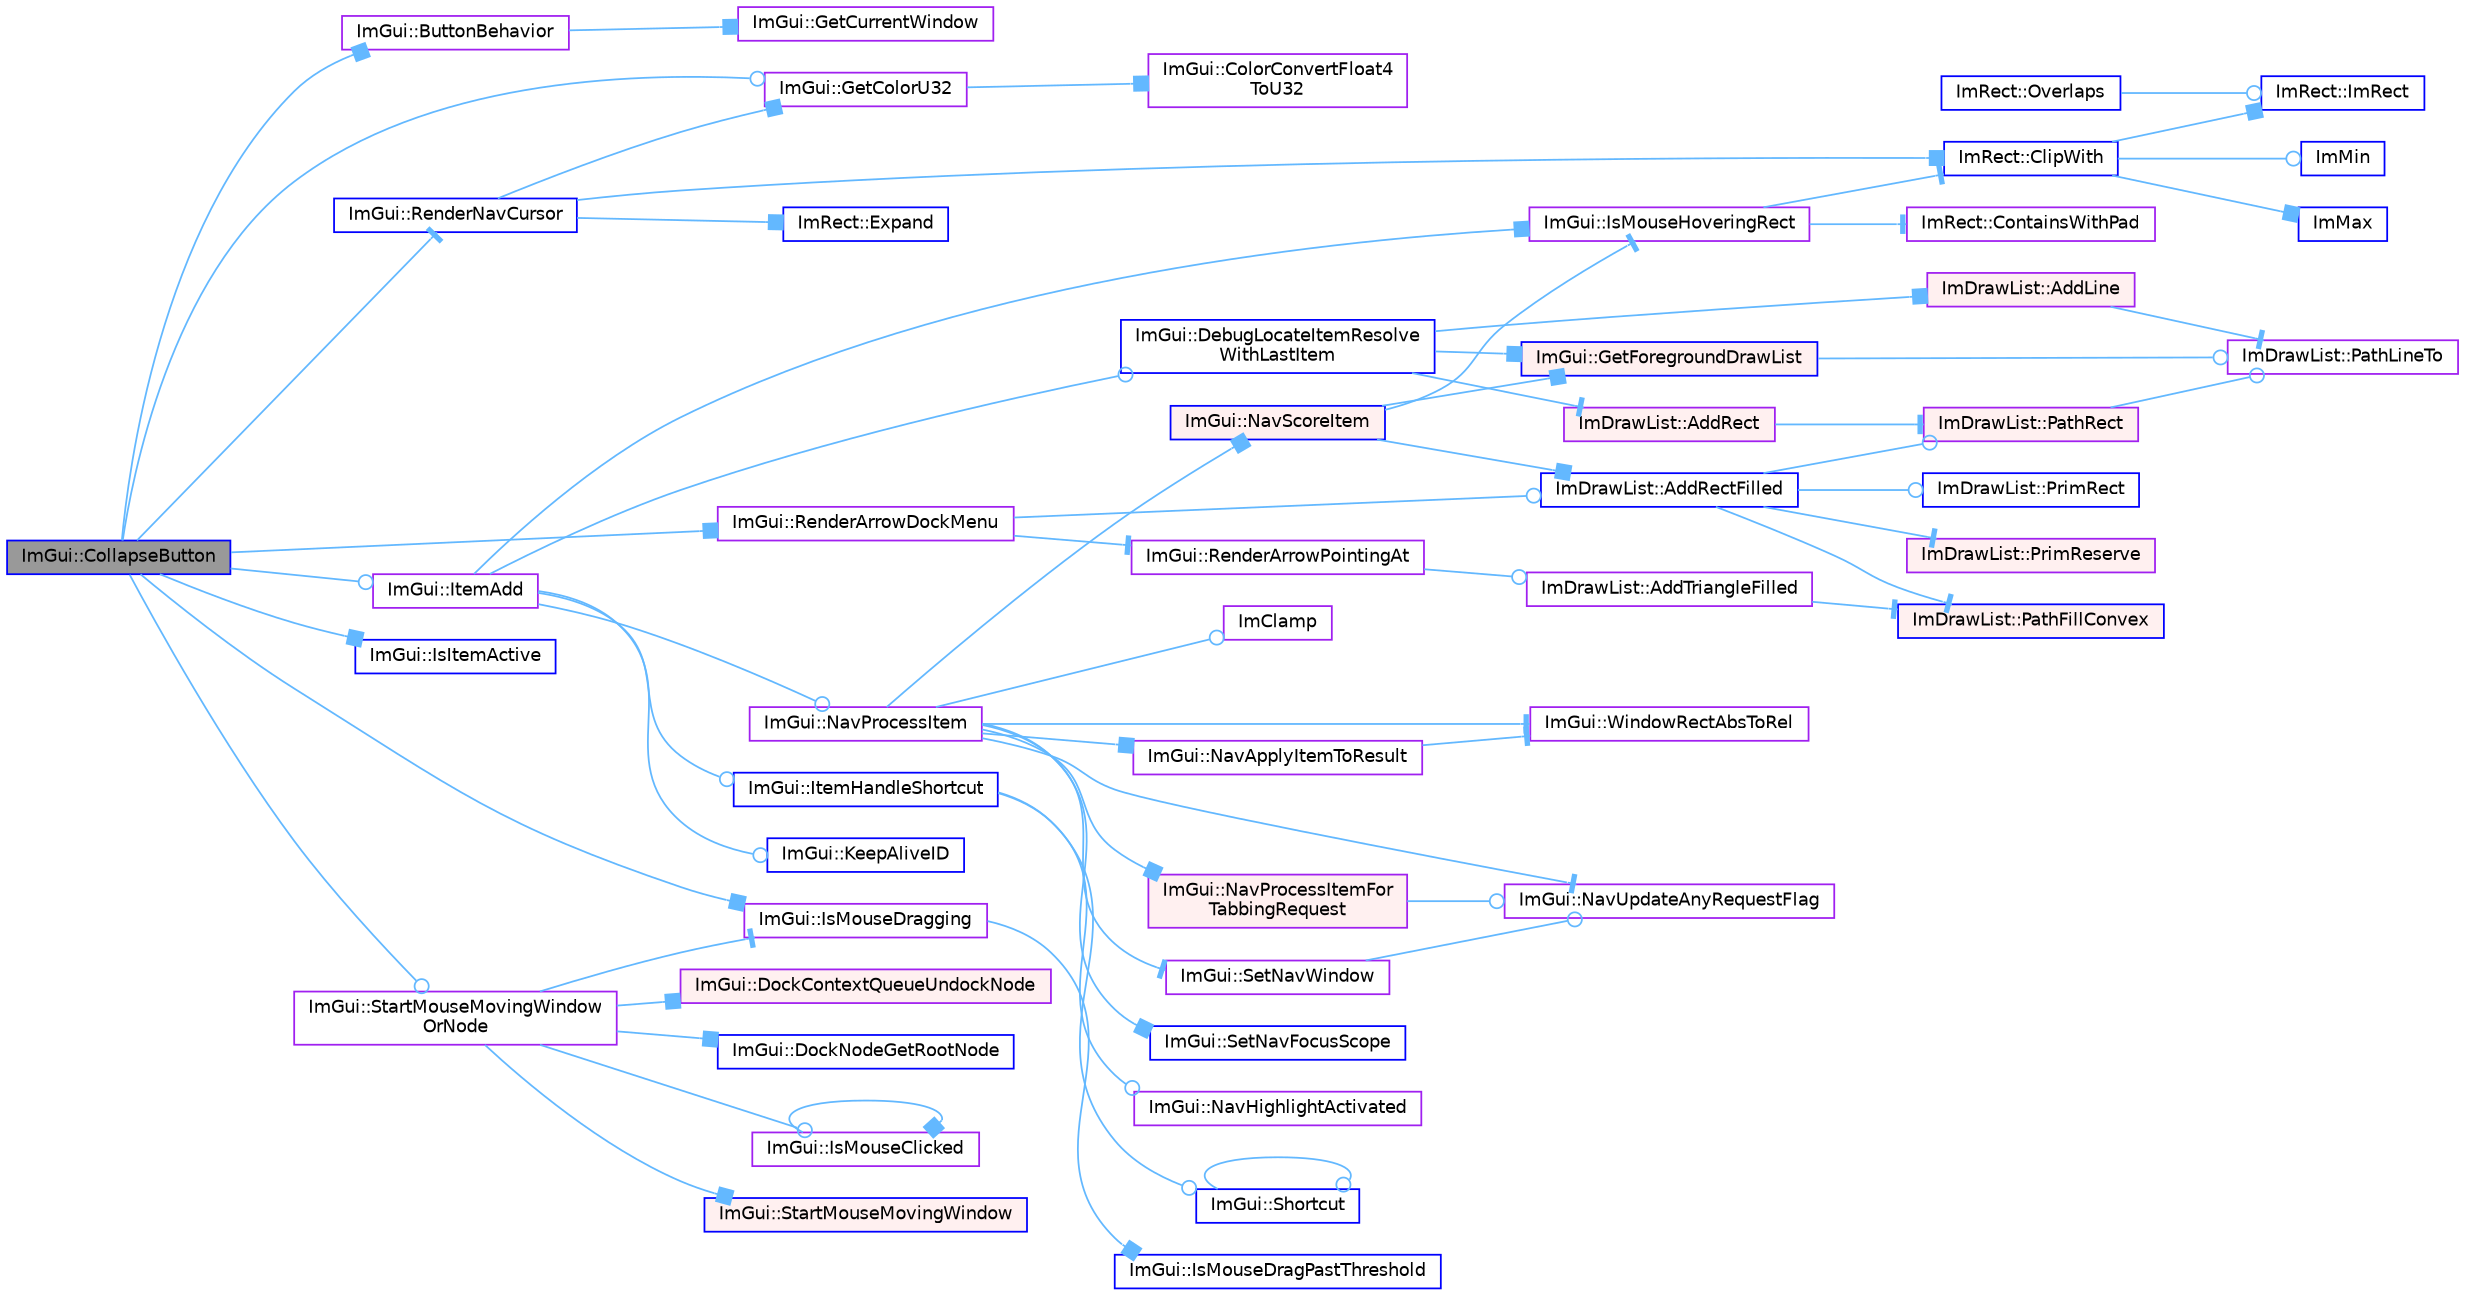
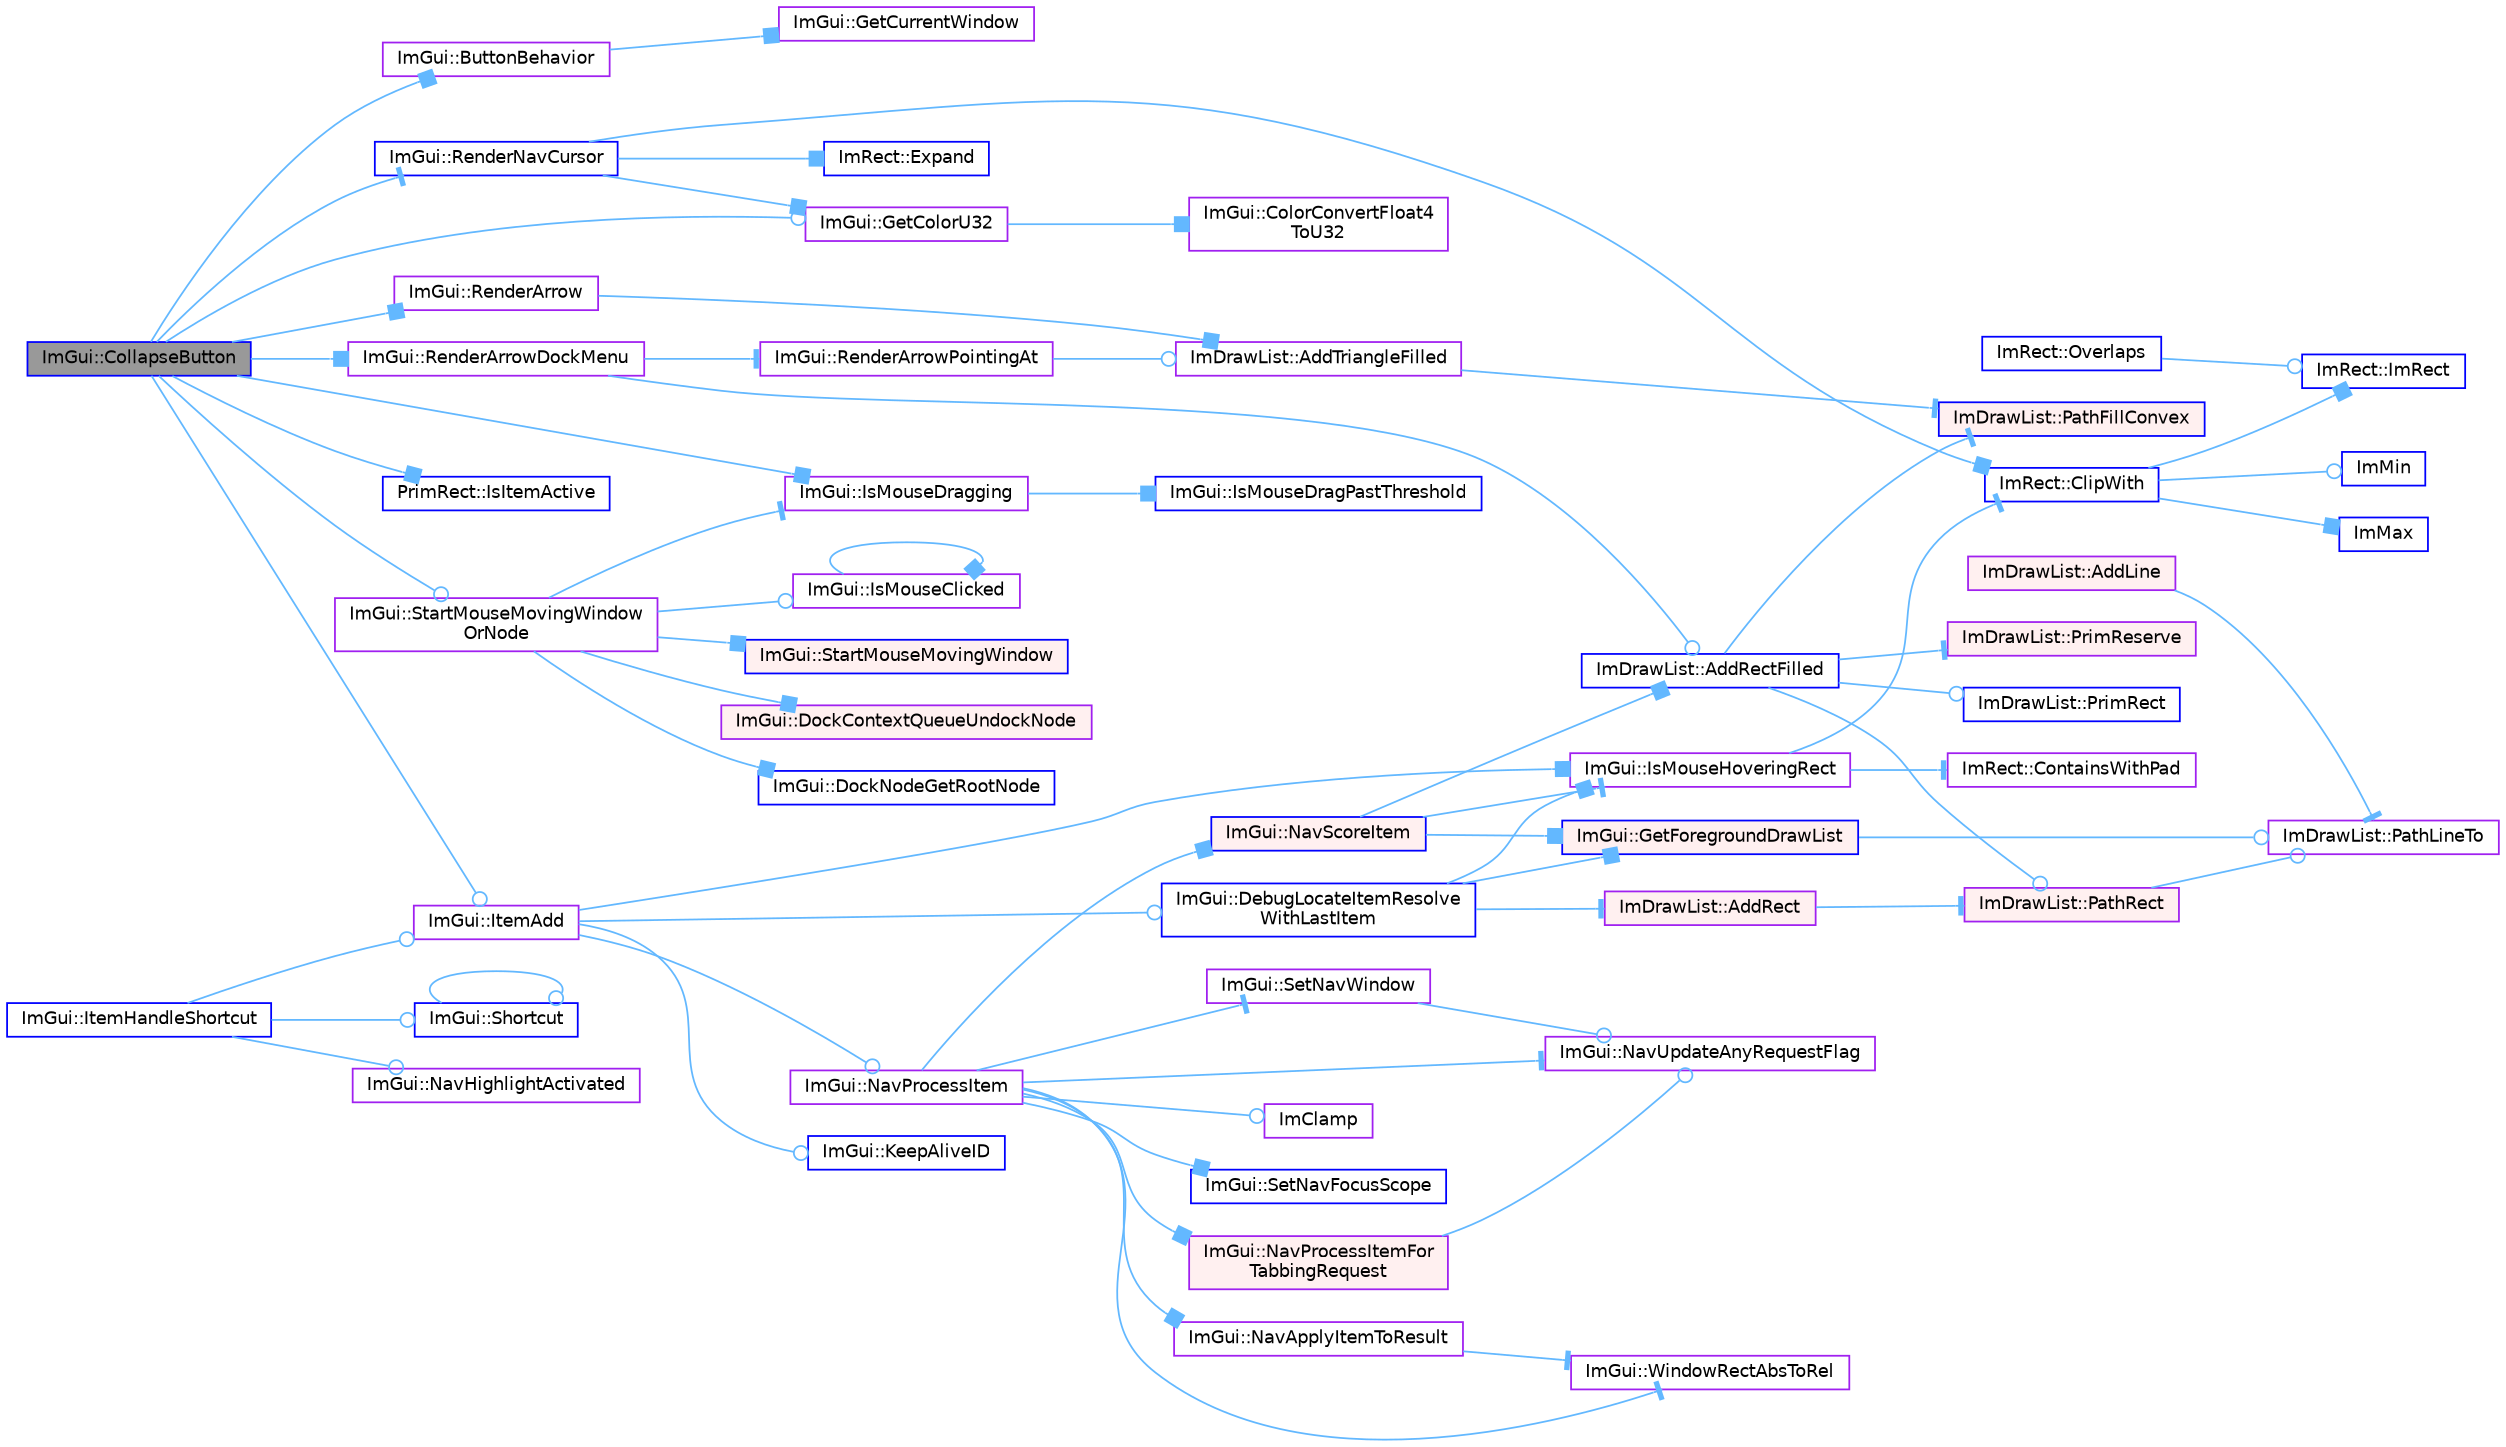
none -> (496, 293)
(1672, 313) -> (1504, 848)
(455, 657) -> (496, 494)
(660, 731) -> (293, 968)
